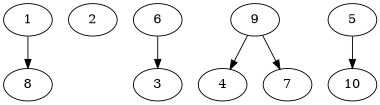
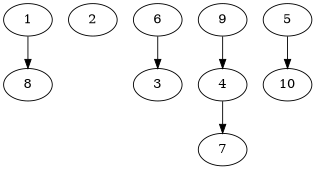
(269, 48) -> (223, 113)
